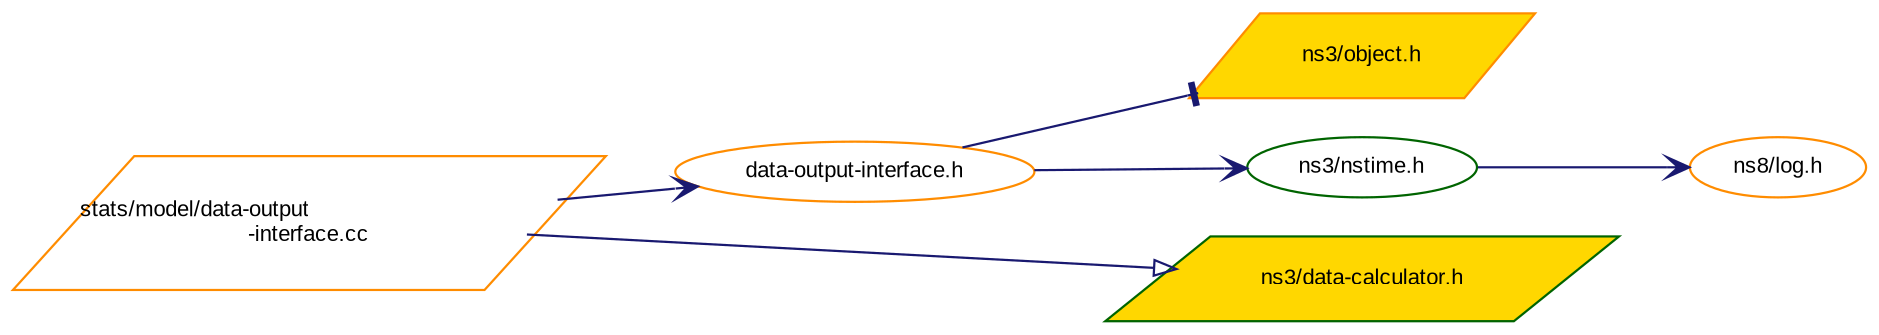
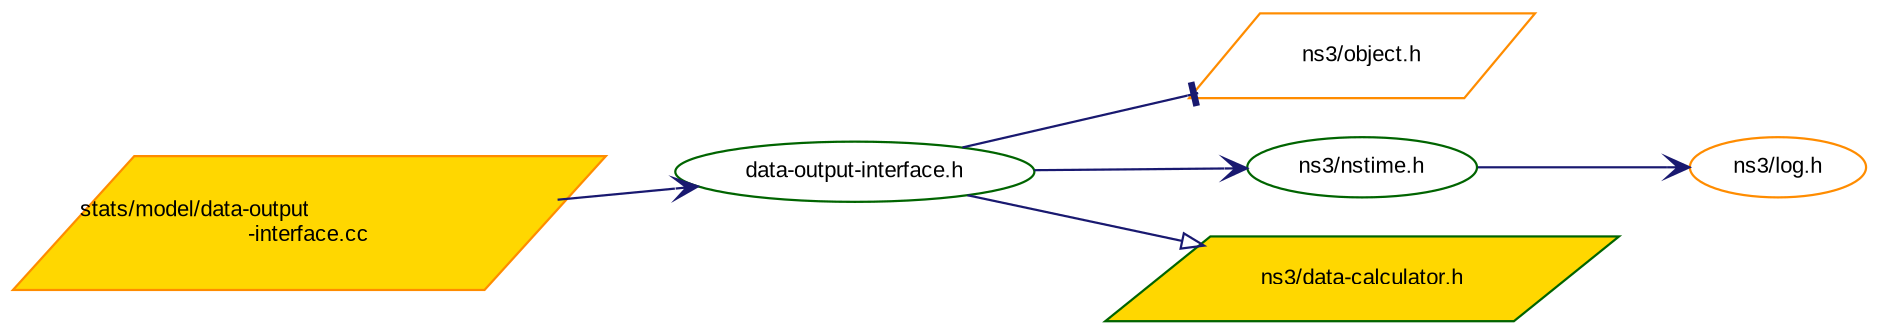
(1362, 56) -> (1362, 56)
(1778, 167) -> (1778, 167)
(855, 172) -> (855, 172)
(309, 223) -> (309, 223)
(840, 251) -> (1075, 218)
